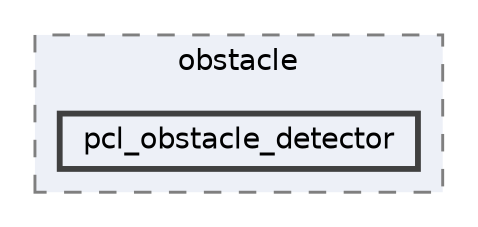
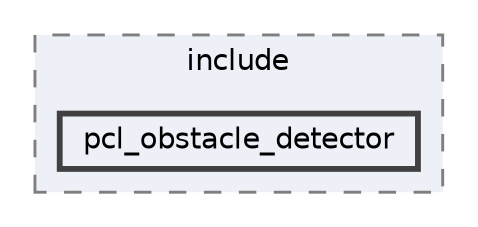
(239, 63) -> (239, 63)
